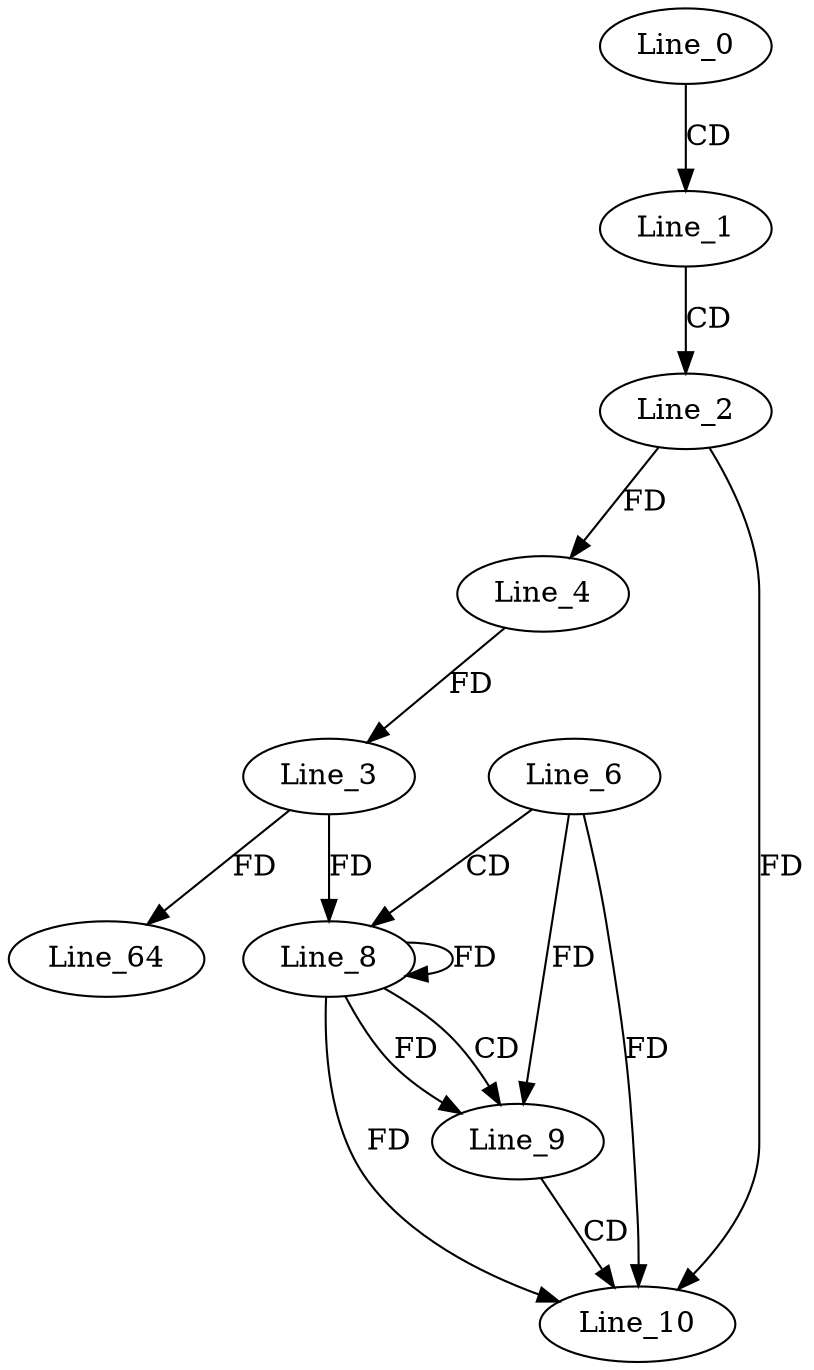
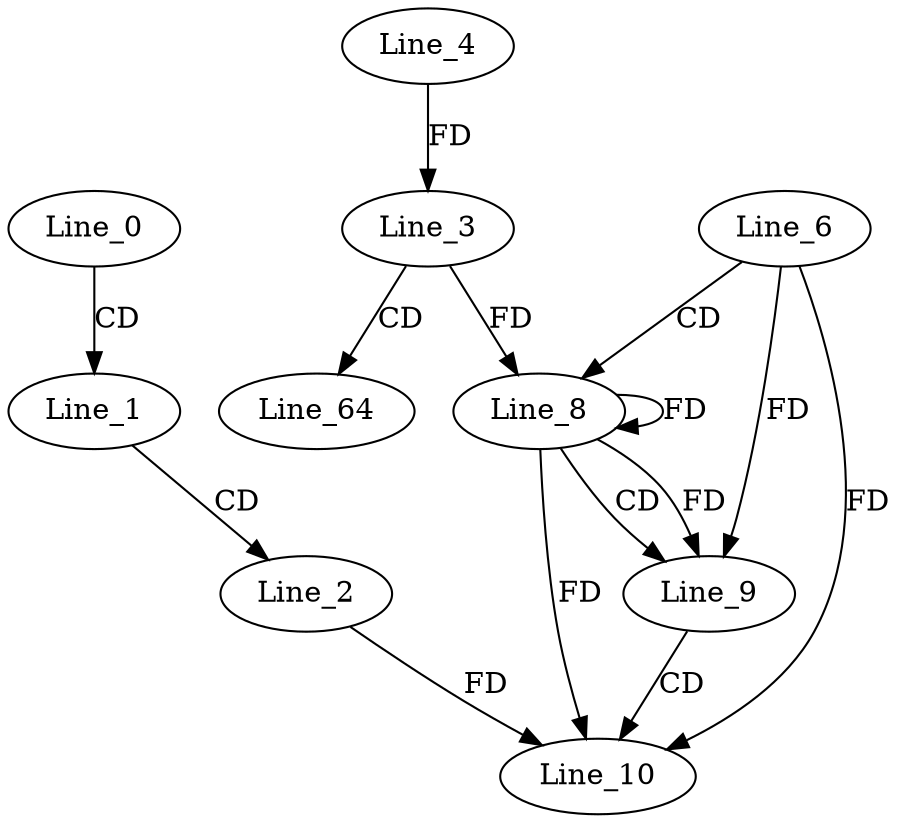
(621, 494) -> none
(256, 868) -> (401, 320)
